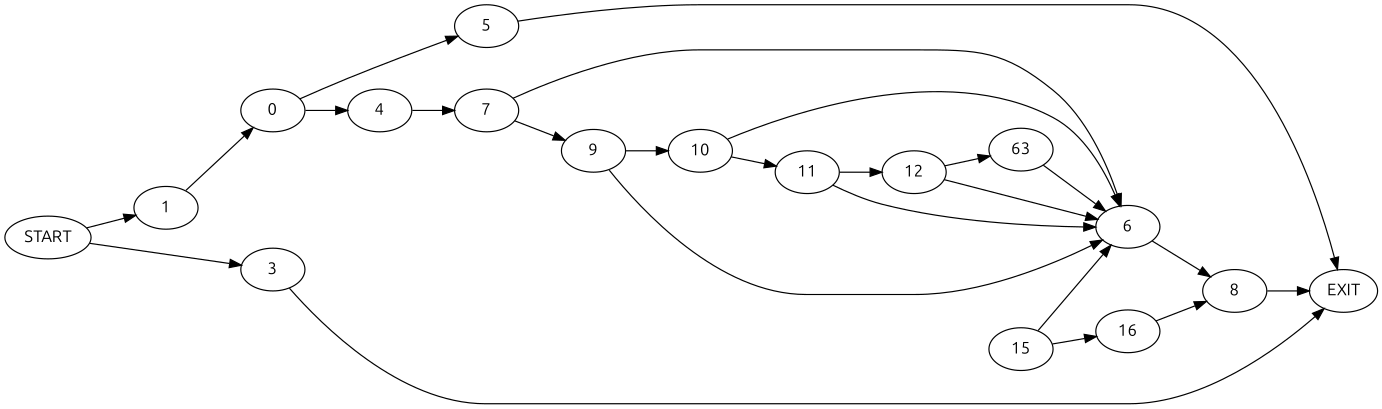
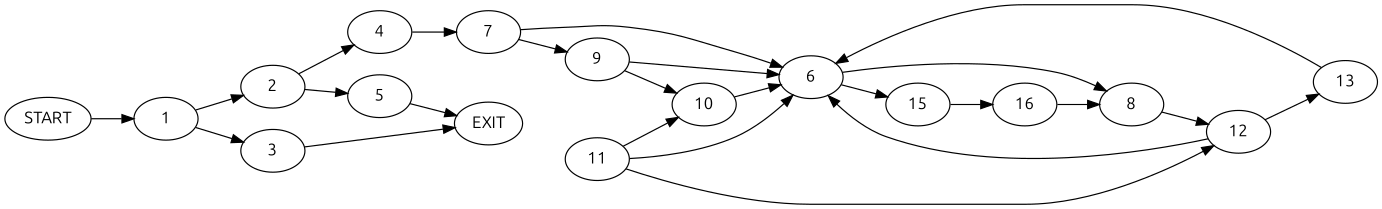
(273, 110) -> (273, 87)
(1021, 150) -> (1345, 82)
(748, 160) -> (645, 135)
(160, 253) -> (214, 133)
(1282, 291) -> (1179, 117)
(1071, 293) -> (859, 89)
